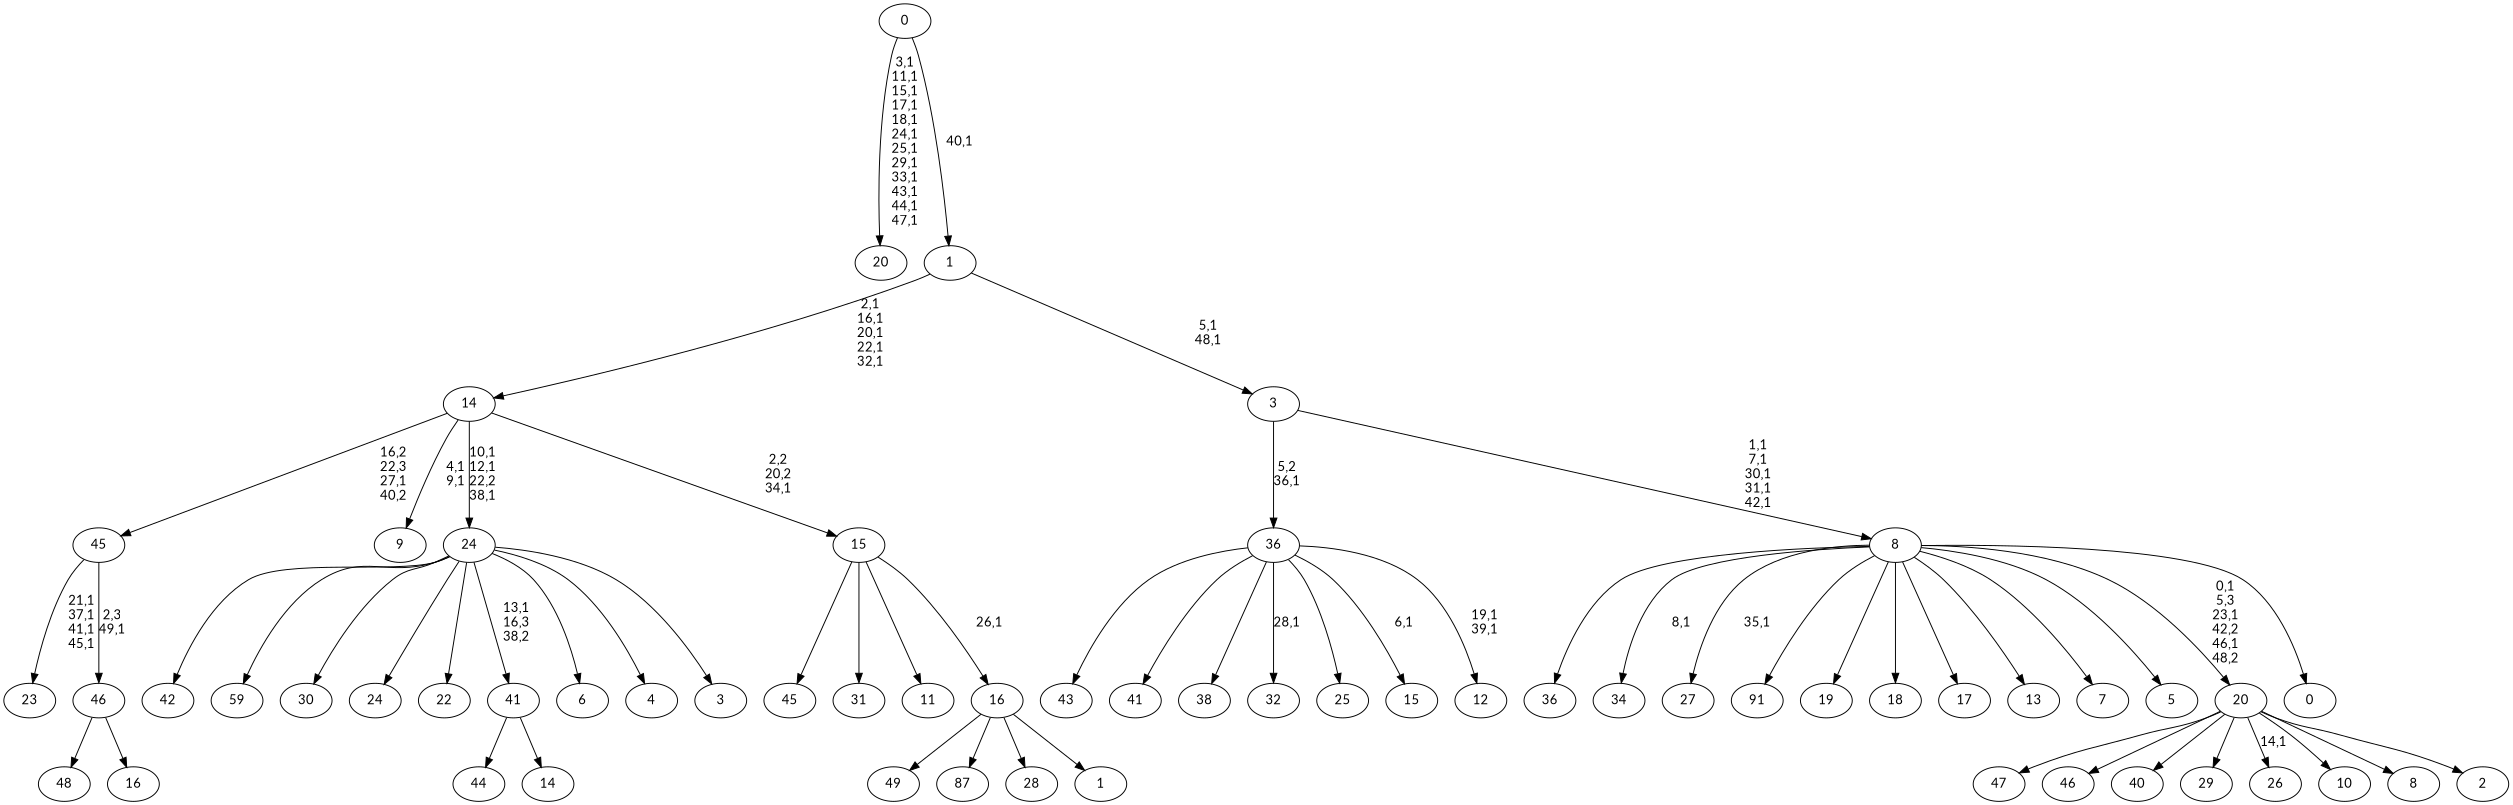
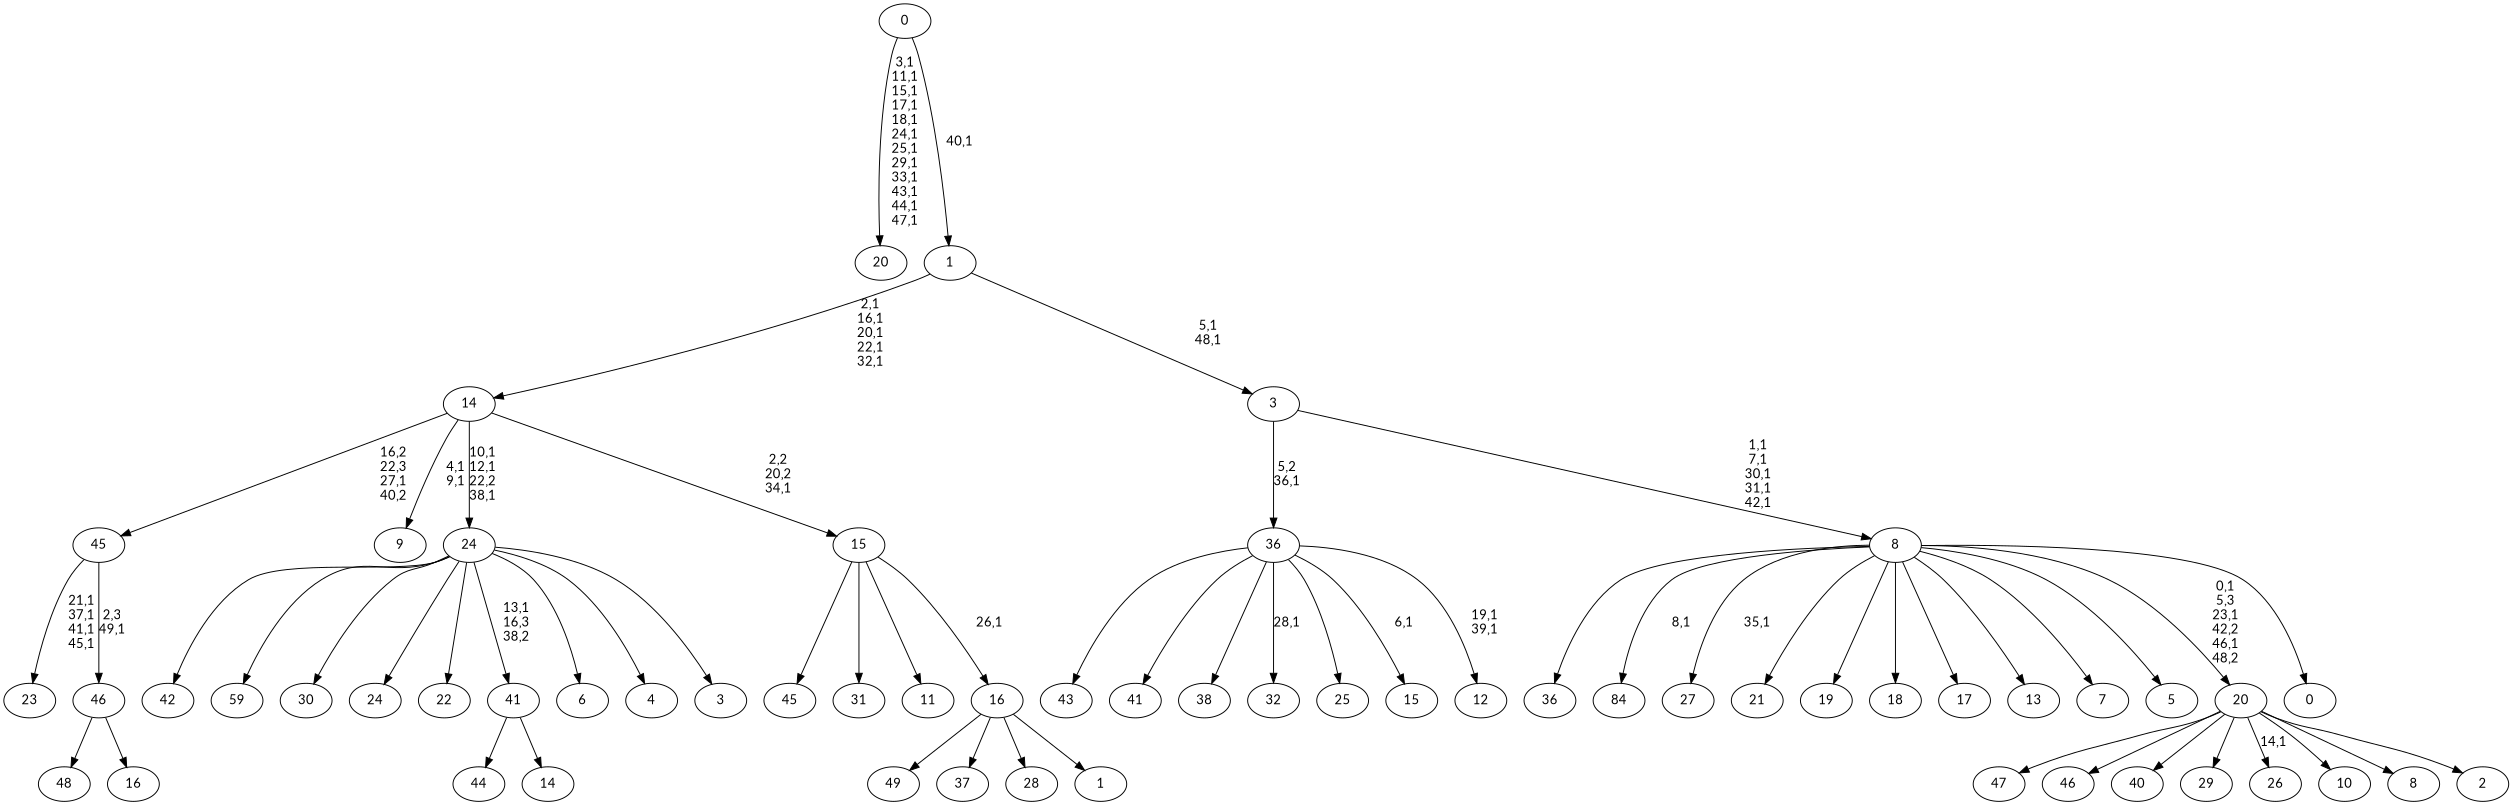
(1619, 701) -> (1619, 701)
(1757, 701) -> (1757, 701)
(963, 784) -> (963, 784)
